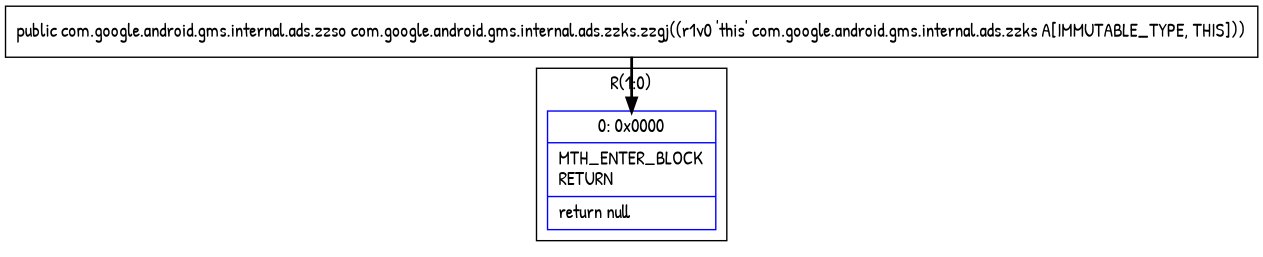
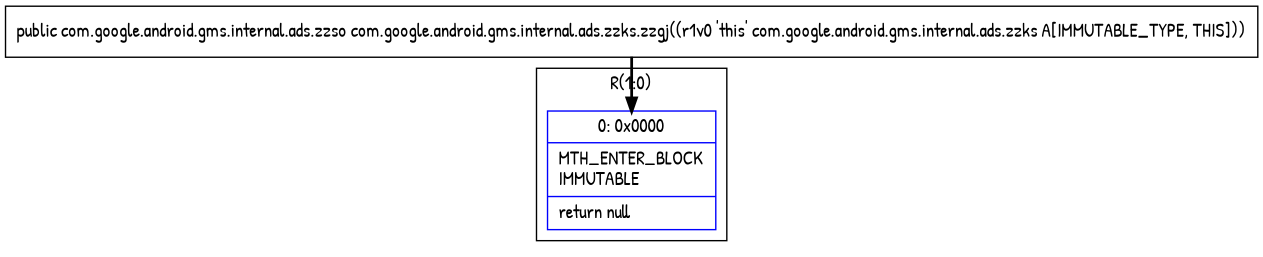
(586, 179) -> (599, 179)
